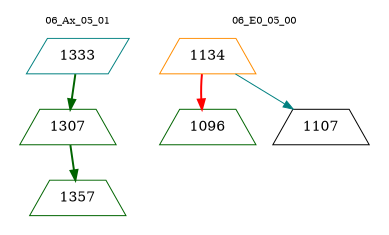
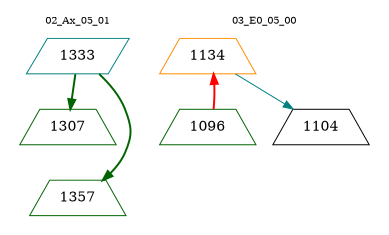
(78, 21) -> (78, 21)
(264, 21) -> (264, 21)
(201, 87) -> (214, 97)
(321, 127) -> (321, 127)
(72, 158) -> (129, 122)
